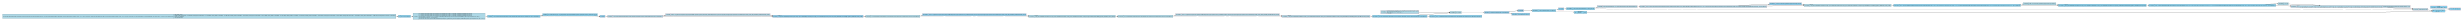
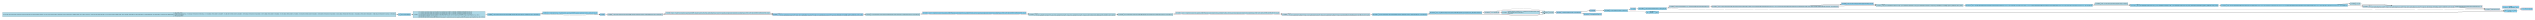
none -> (1492, 12)
